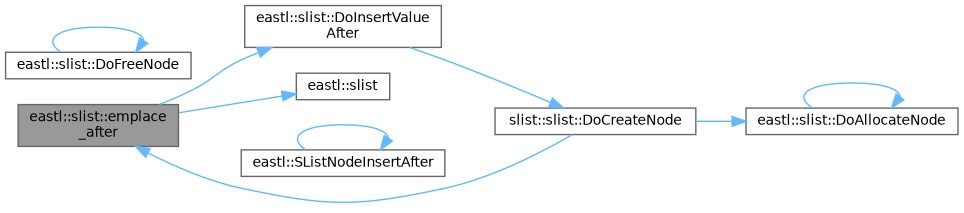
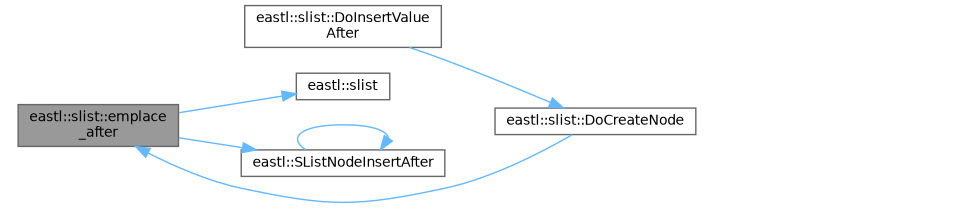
(98, 66) -> none
(210, 80) -> (210, 143)
(595, 121) -> (595, 121)
(852, 121) -> none
